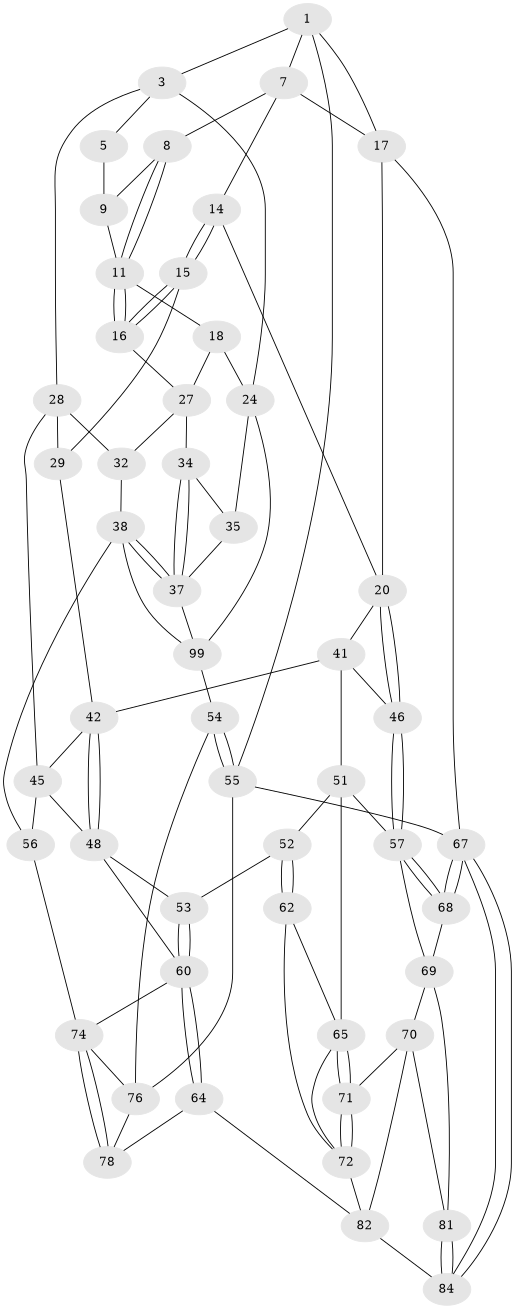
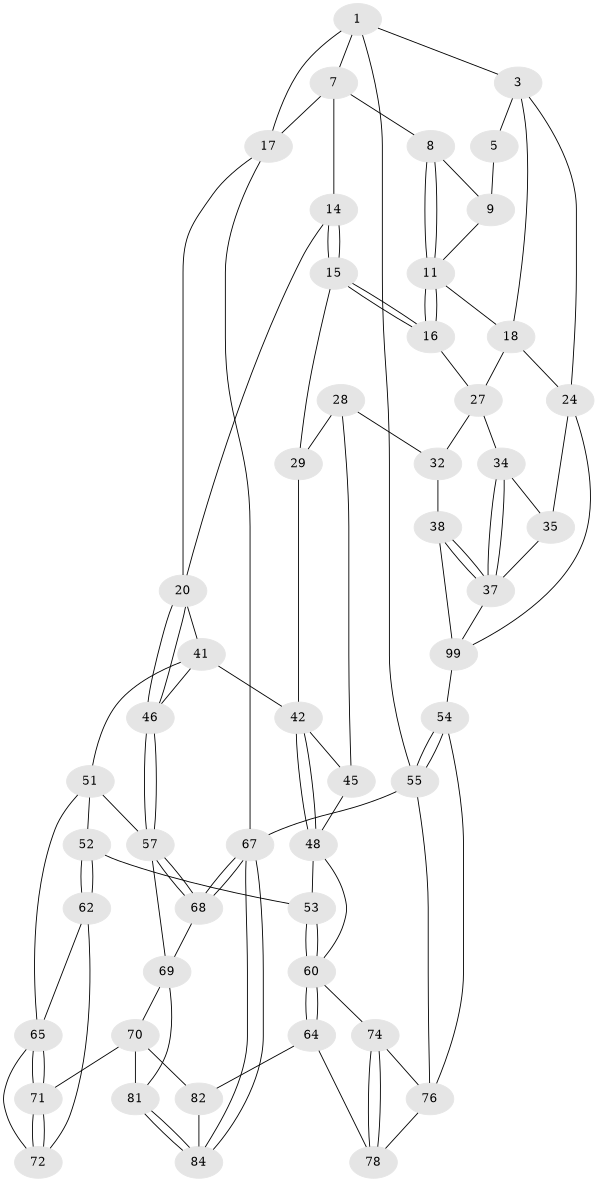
(55, 215) -> (527, 210)
(31, 845) -> none
(356, 1194) -> none
